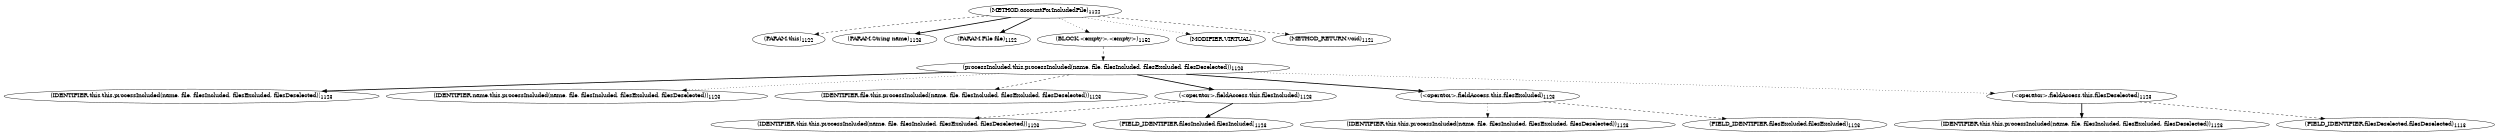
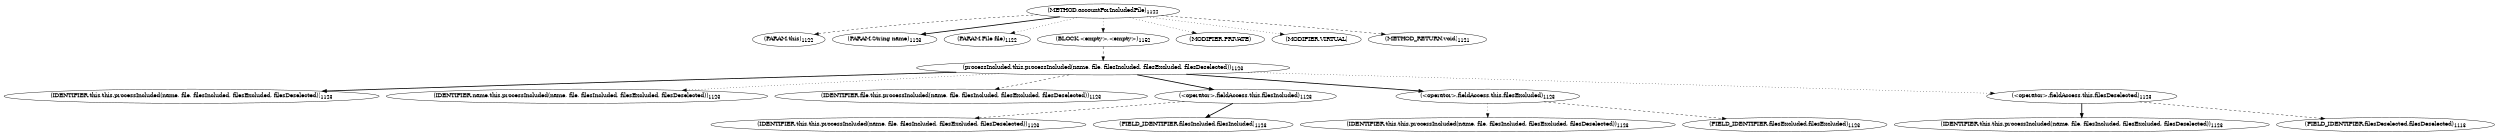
(1018, 25) -> (1046, 25)
none -> (1220, 39)
